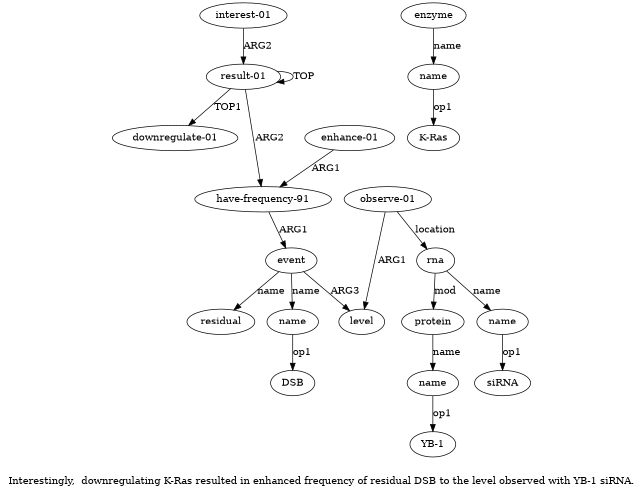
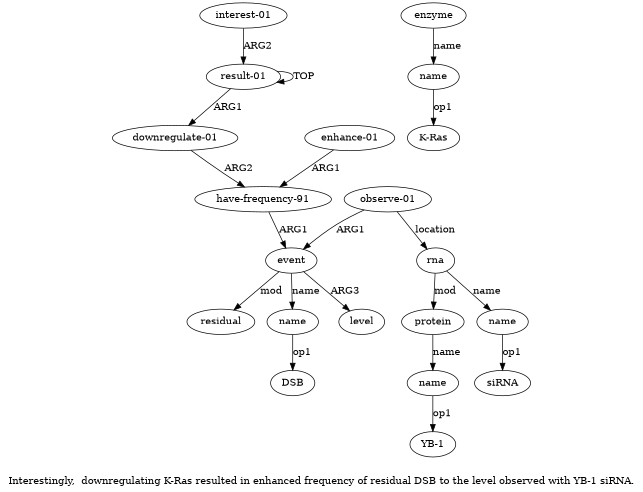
(228, 107) -> (228, 107)
(253, 134) -> (214, 167)
(376, 257) -> (335, 225)
(271, 291) -> (271, 291)
